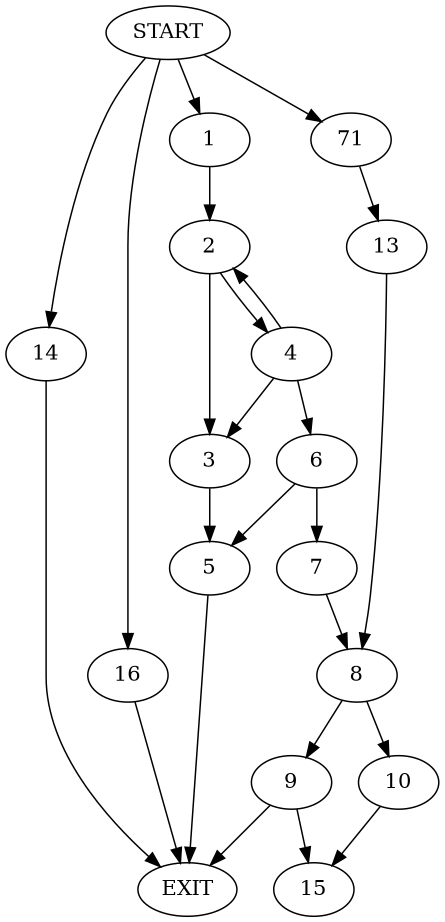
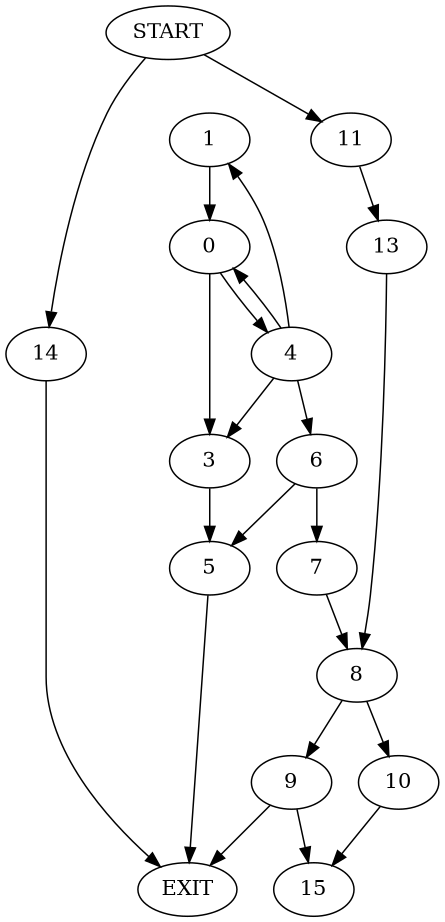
(186, 79) -> (273, 248)
(351, 140) -> (351, 140)
(210, 247) -> (210, 247)
(128, 675) -> none
